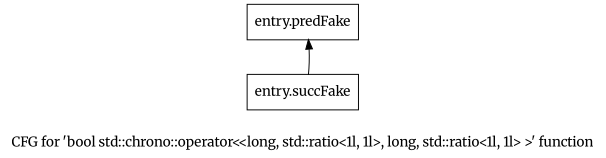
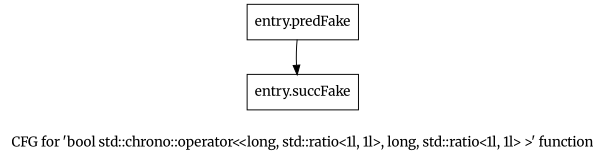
(309, 62) -> (296, 52)
